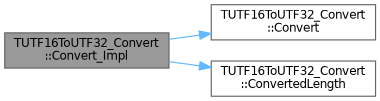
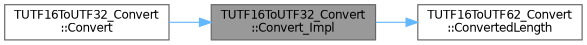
(184, 37) -> (184, 22)
(293, 79) -> (500, 22)
